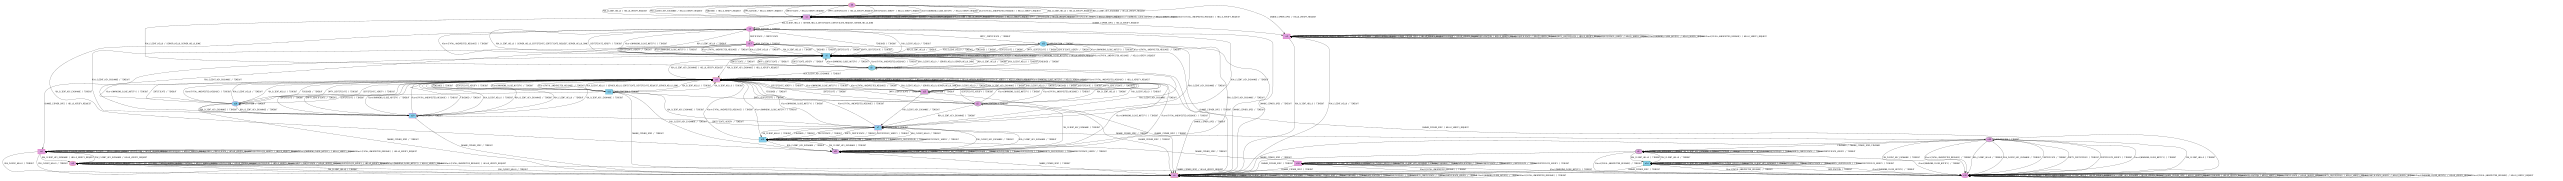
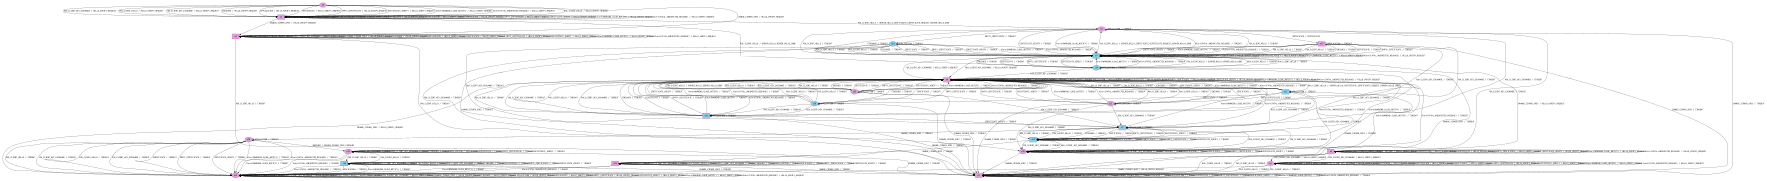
(924, 92) -> (854, 92)
(1578, 141) -> none
